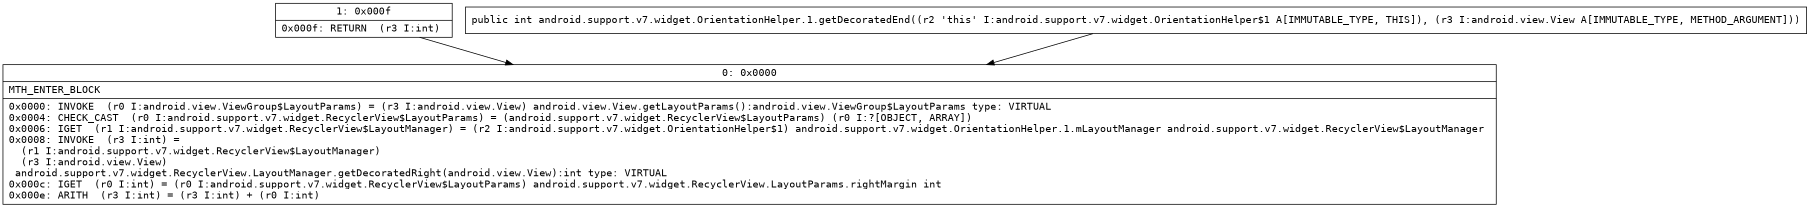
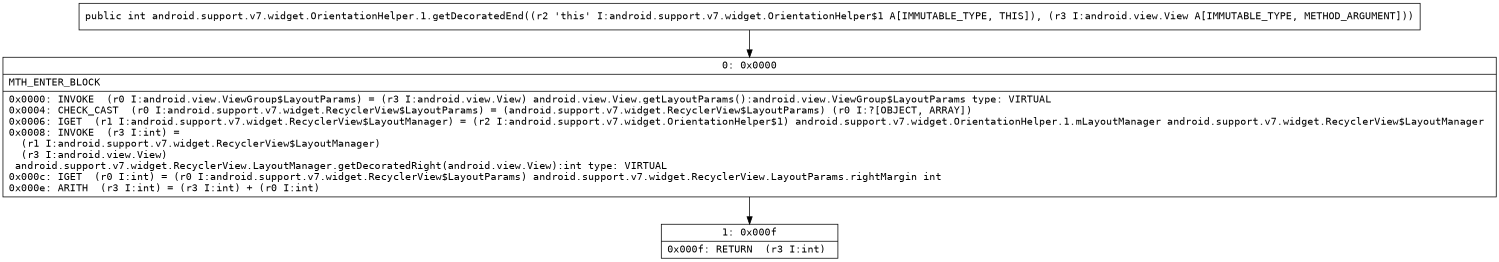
(463, 50) -> (750, 207)
